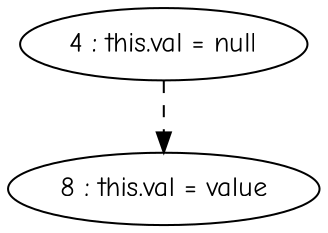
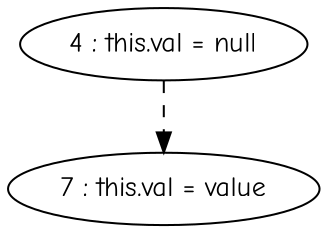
(164, 189) -> (164, 189)
